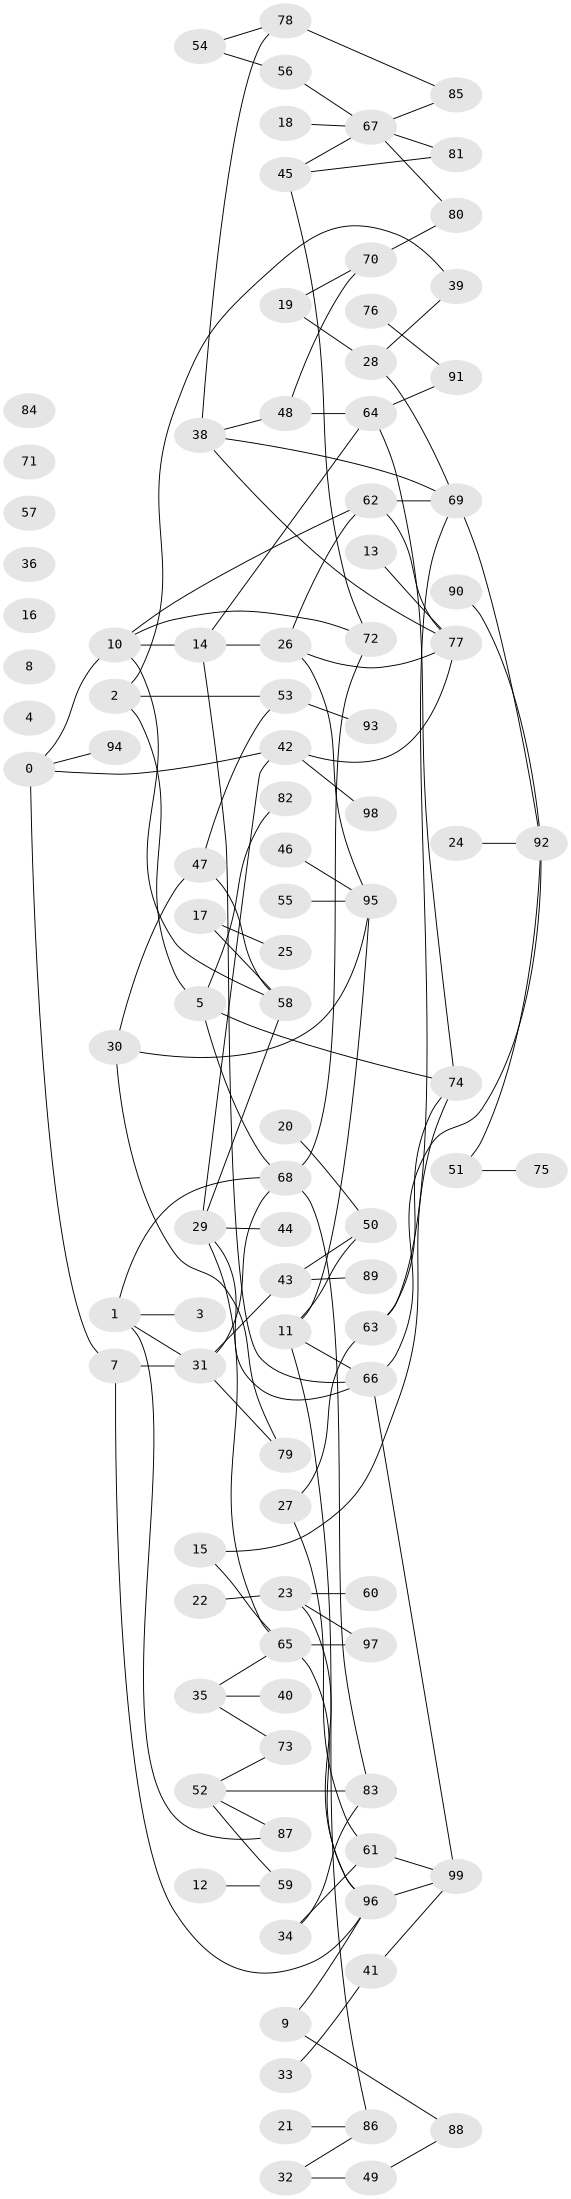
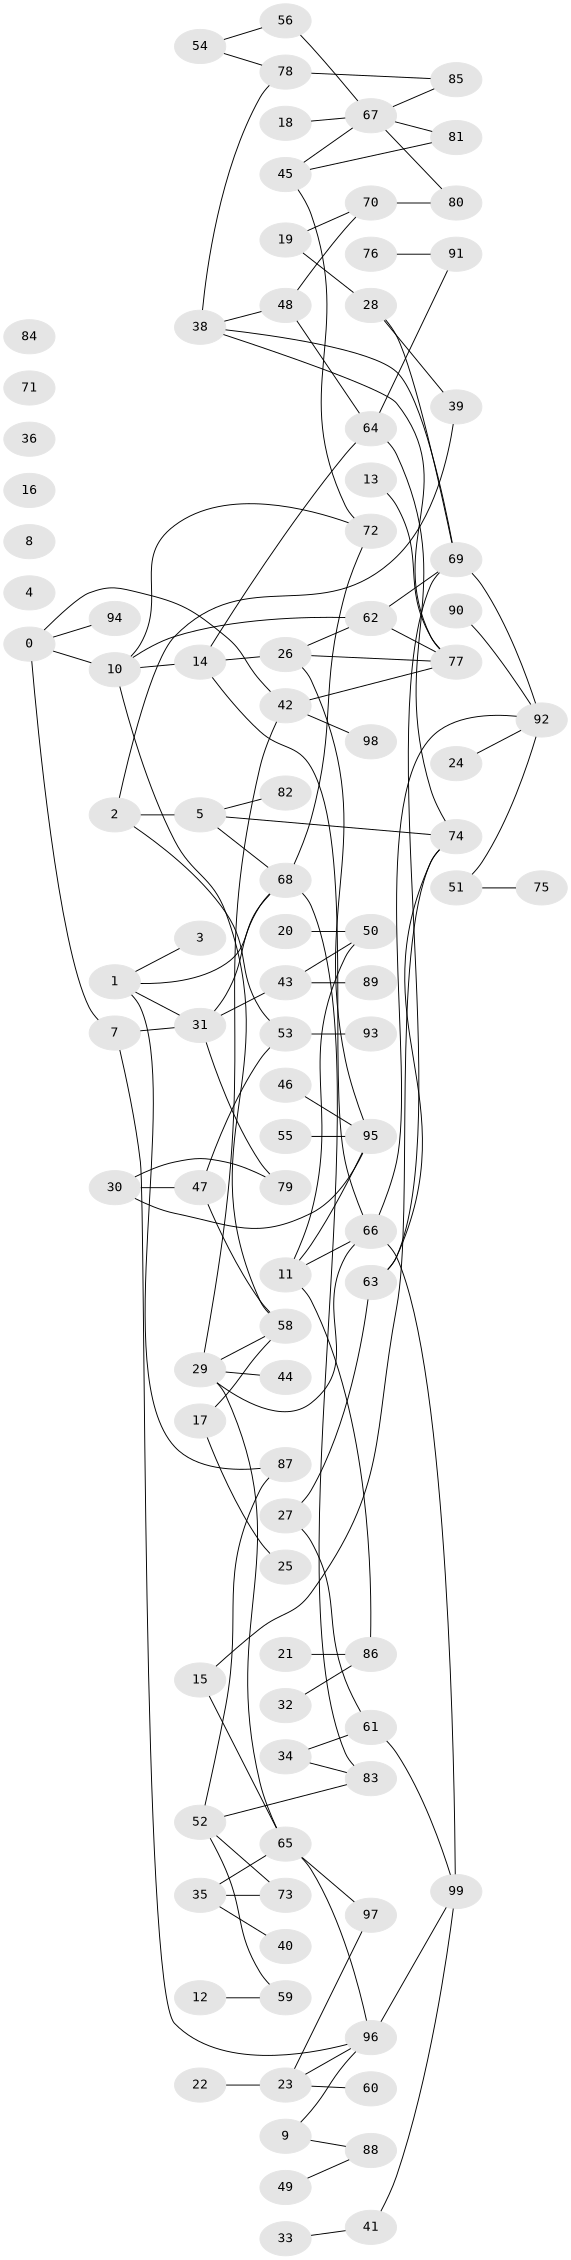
(29, 513) -> none
(328, 2178) -> none
